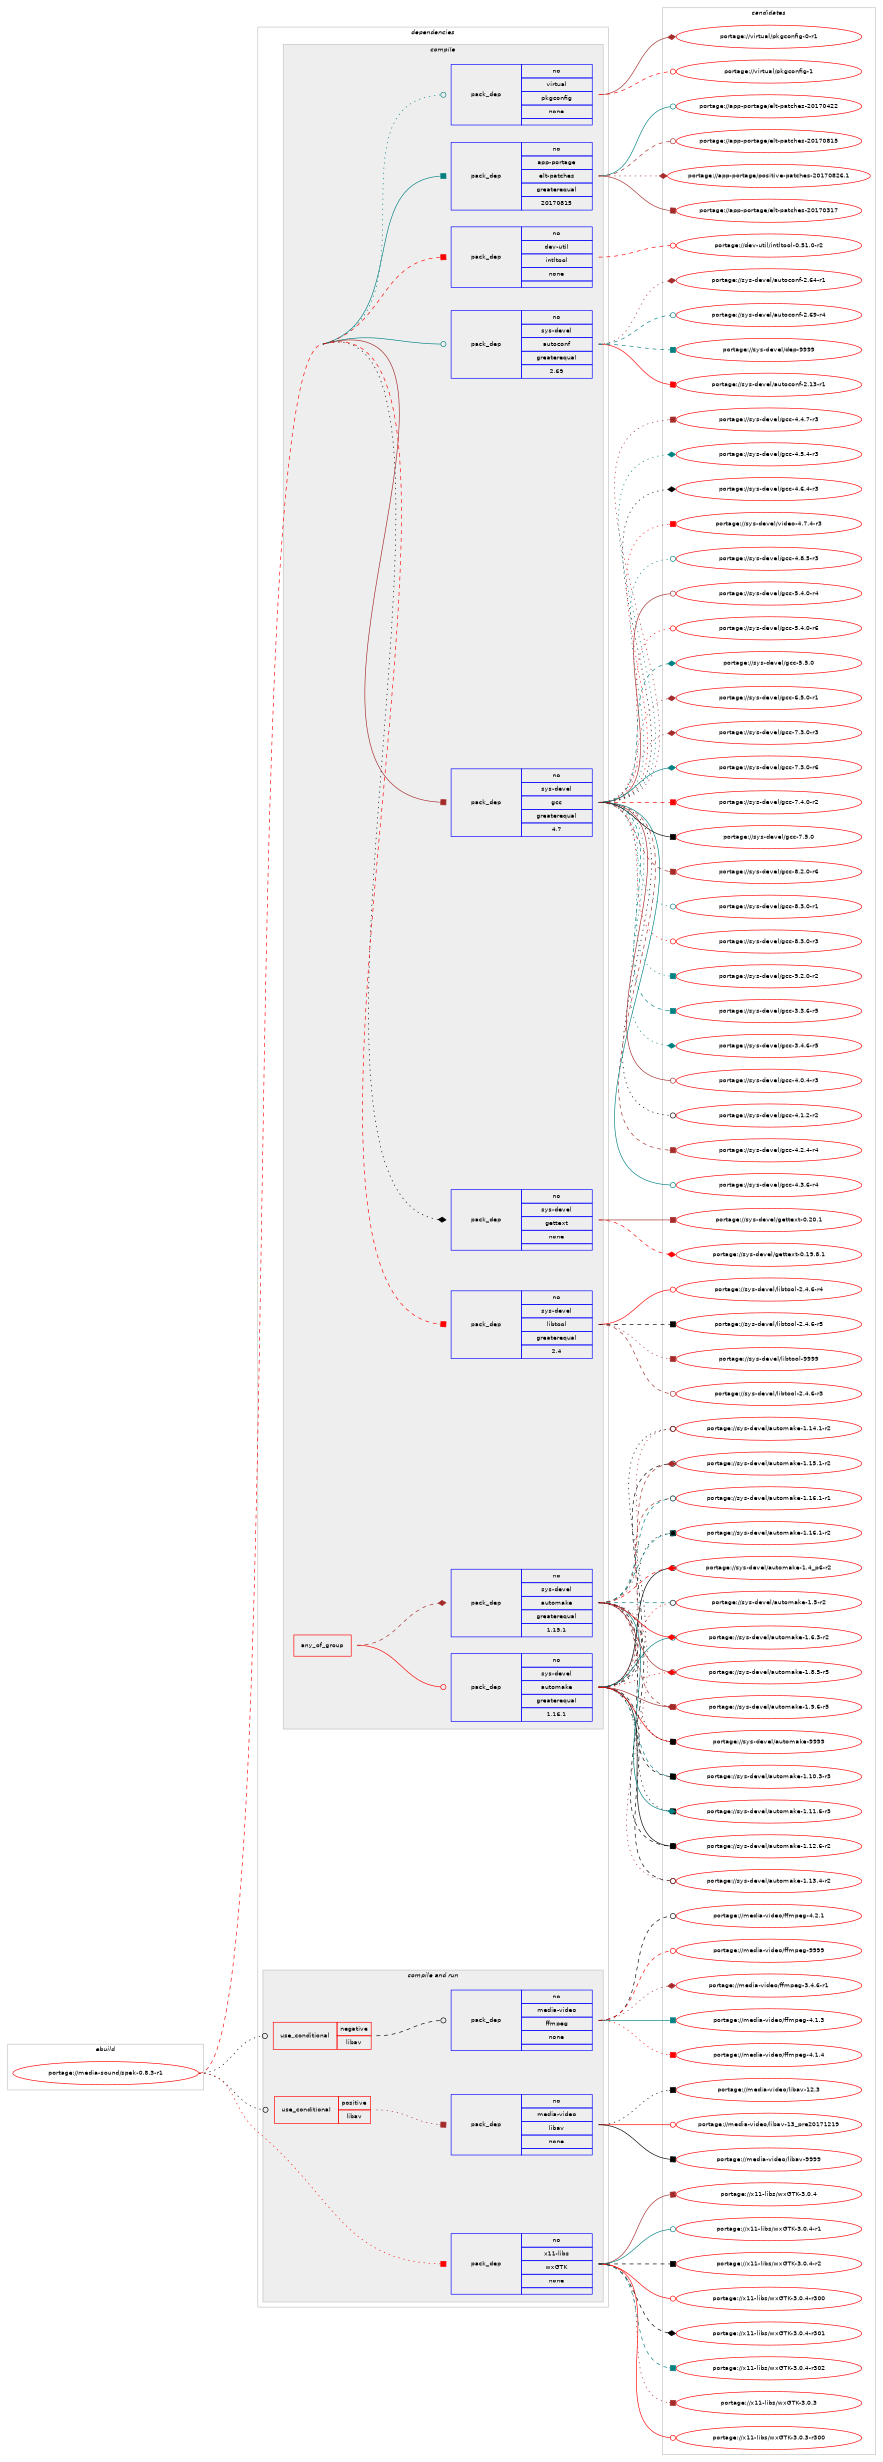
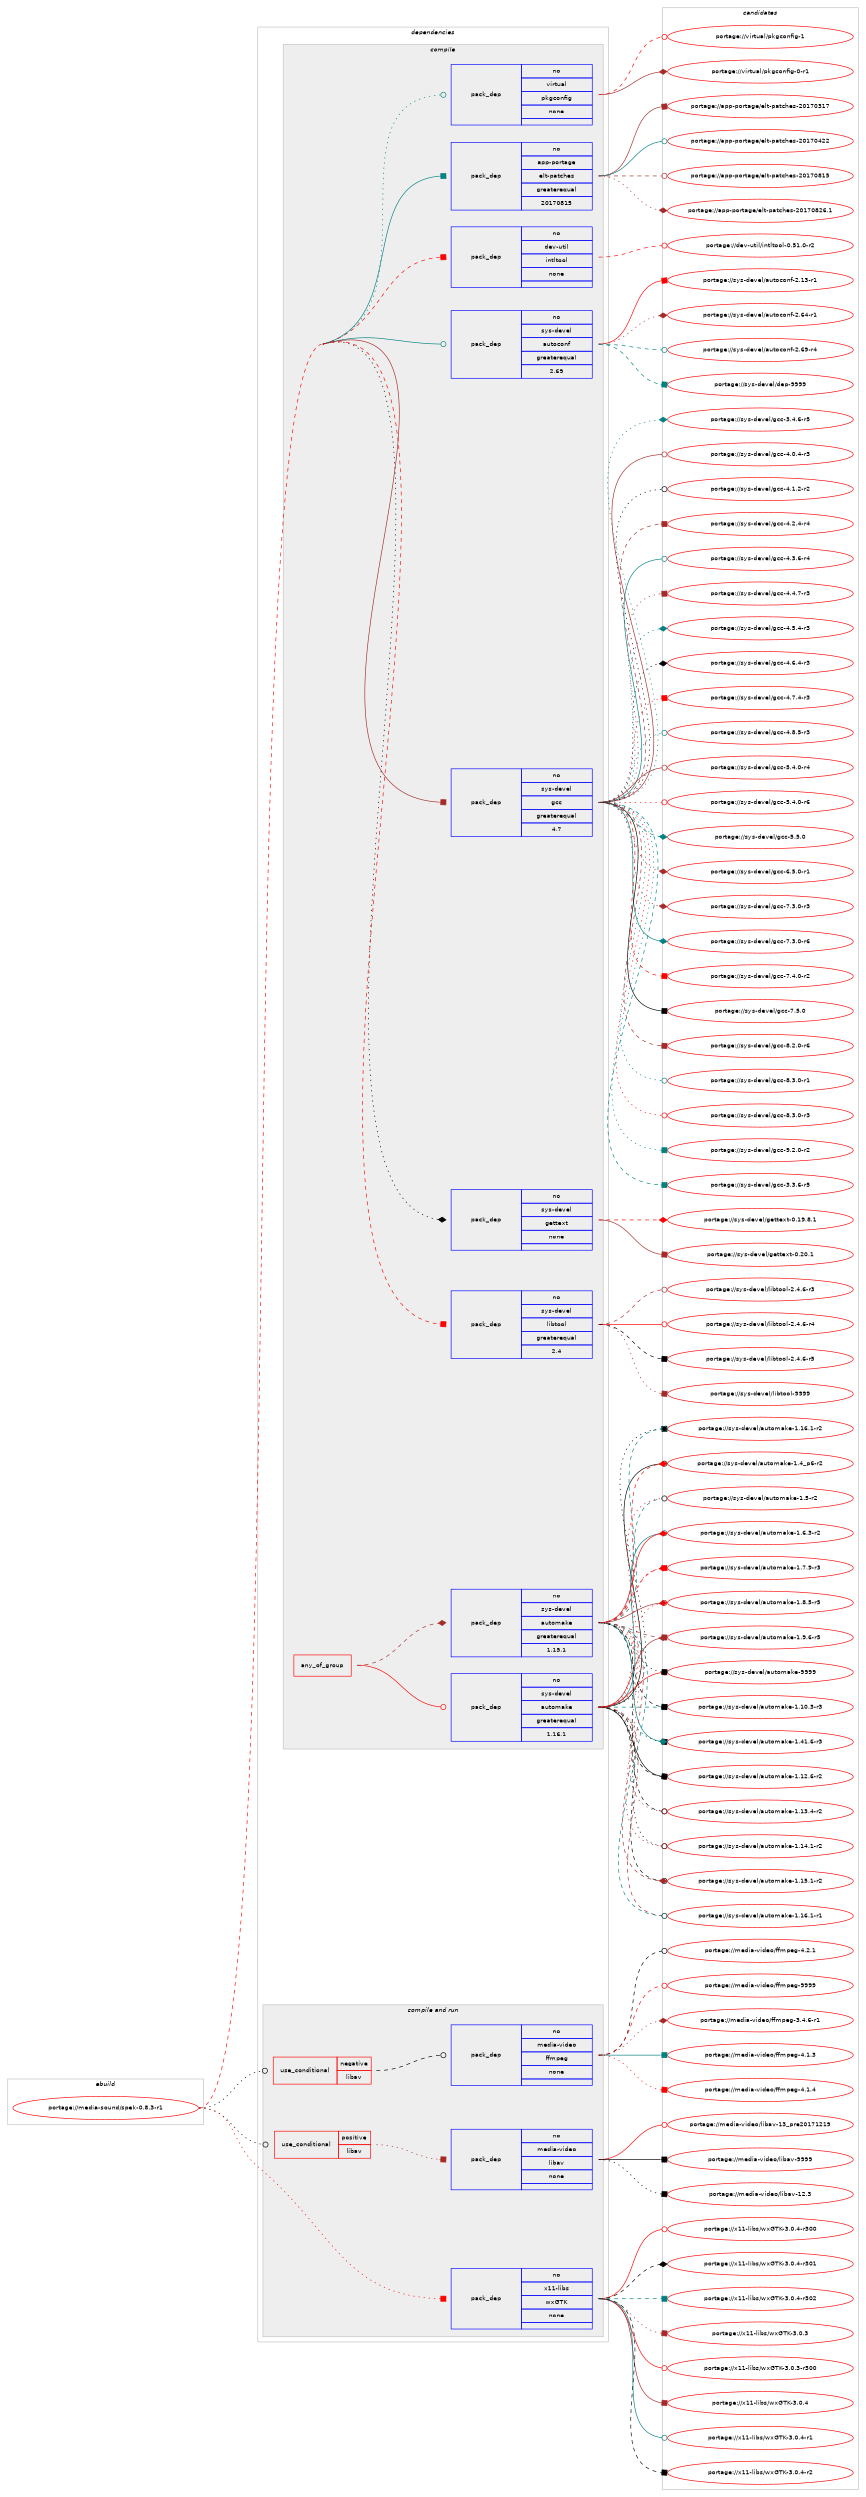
(769, 176) -> (760, 211)
(769, 524) -> (760, 698)
none -> (760, 1568)
(769, 1812) -> (760, 1742)
